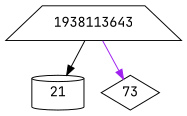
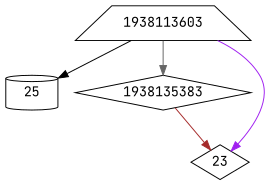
(94, 23) -> (163, 23)
(58, 93) -> (32, 93)
(130, 93) -> (220, 162)
none -> (163, 93)
